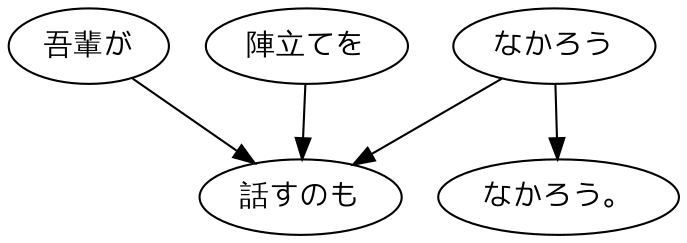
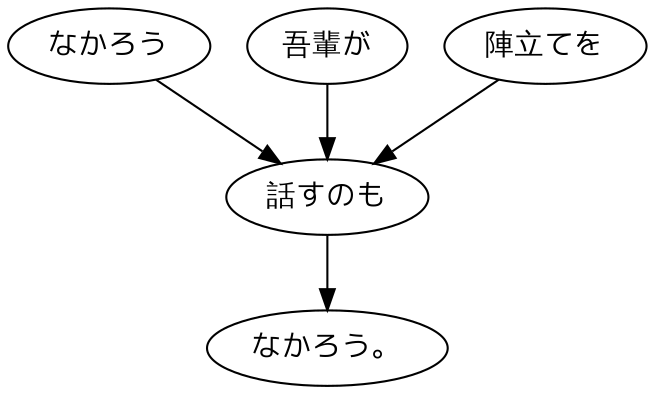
(556, 111) -> (327, 262)
